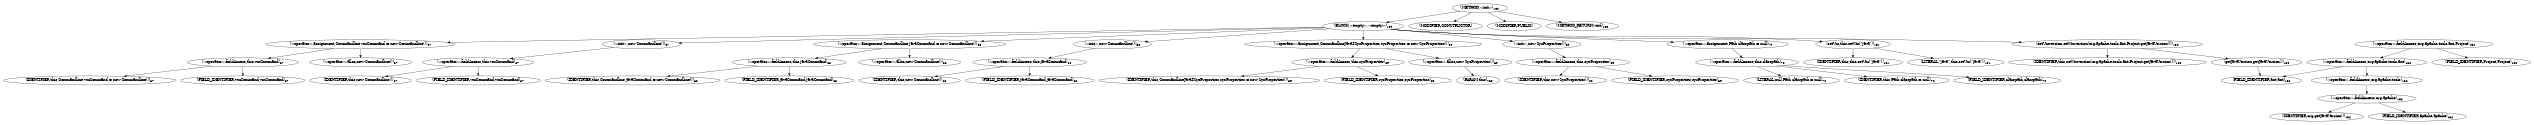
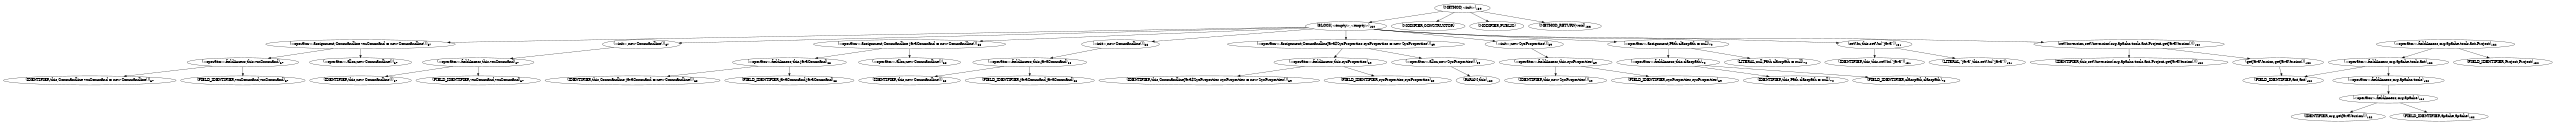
(1768, 71) -> (1720, 53)
(1490, 80) -> (1490, 80)
